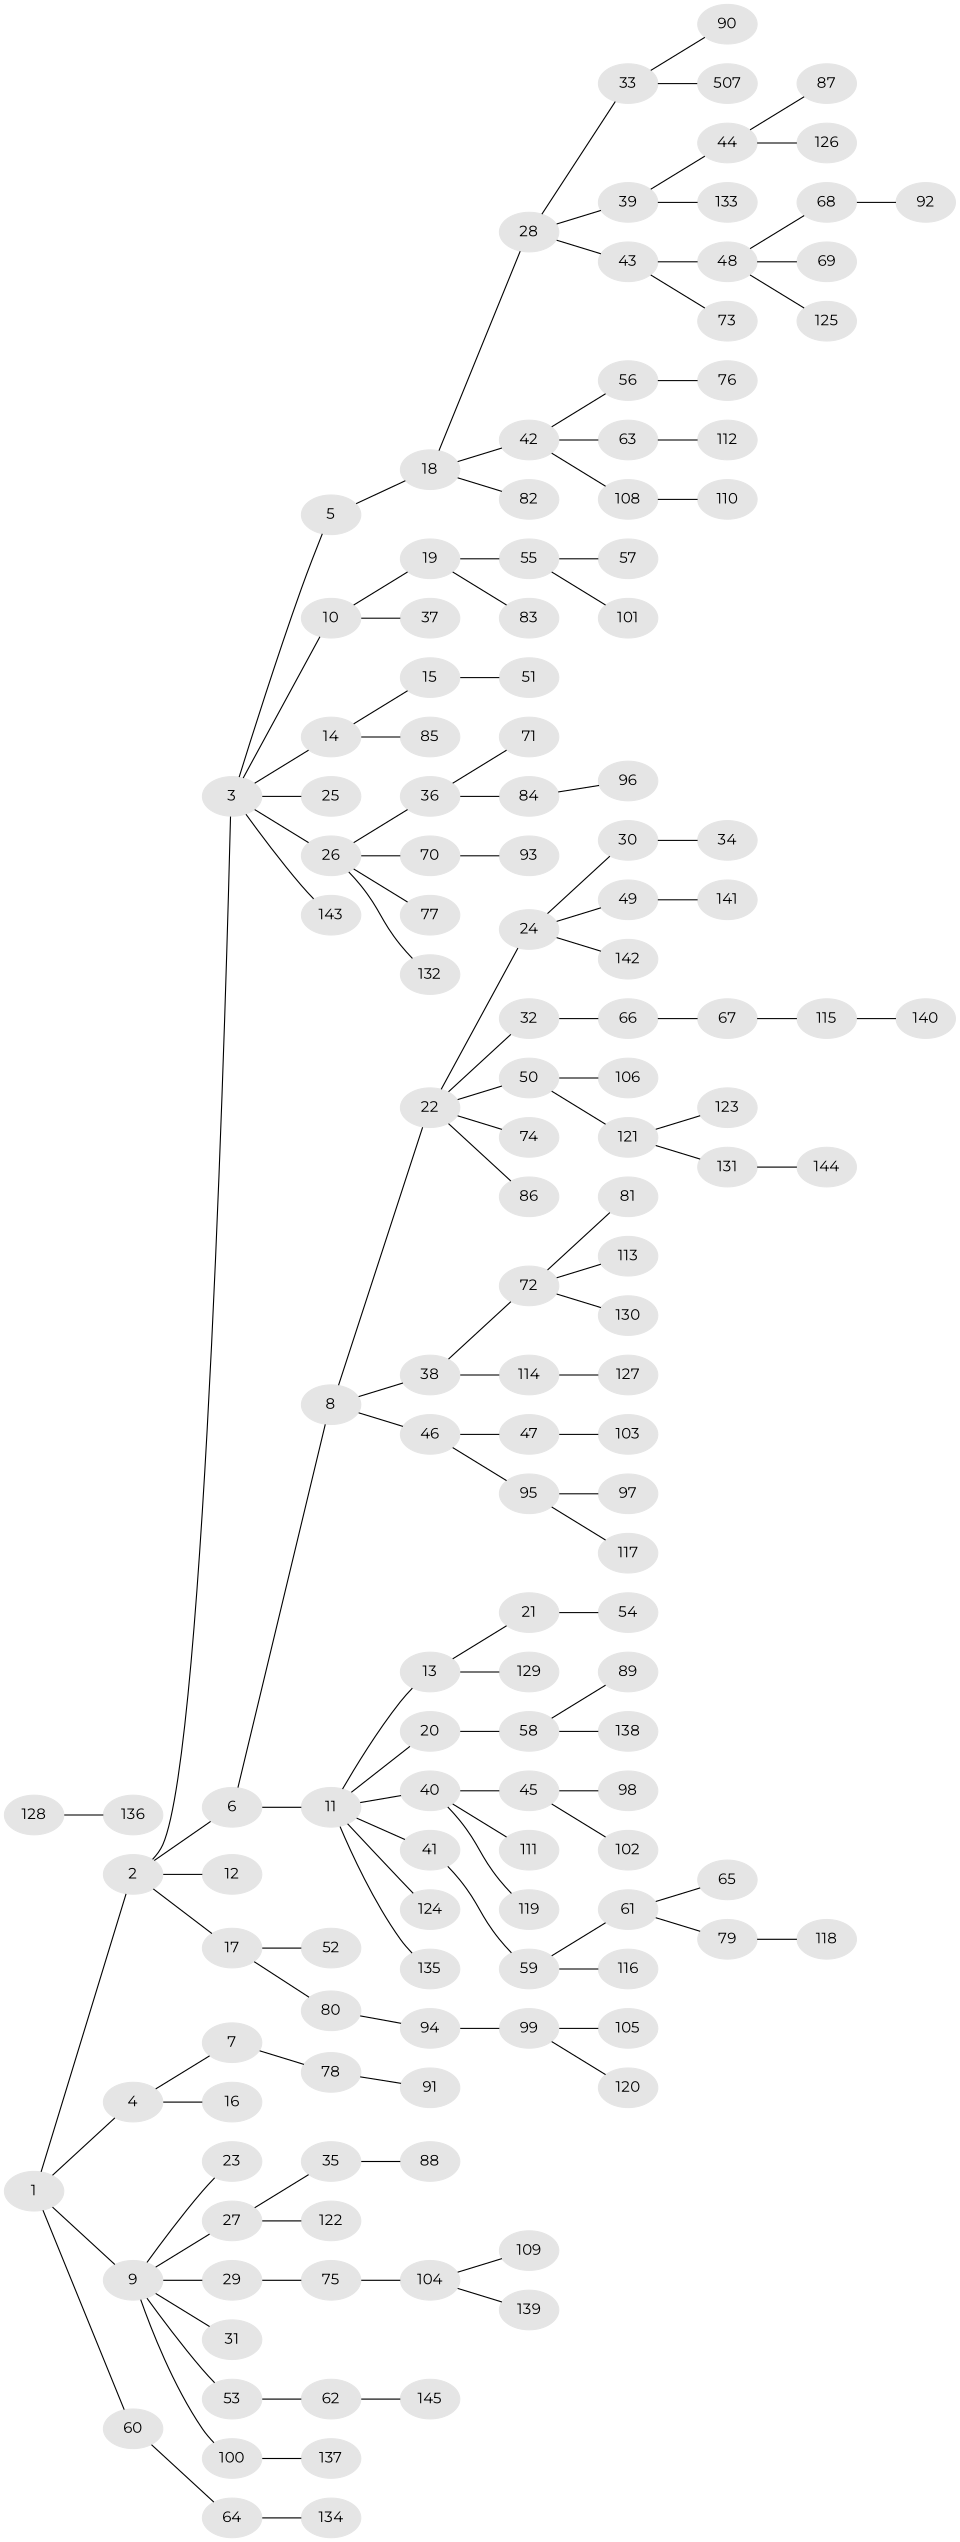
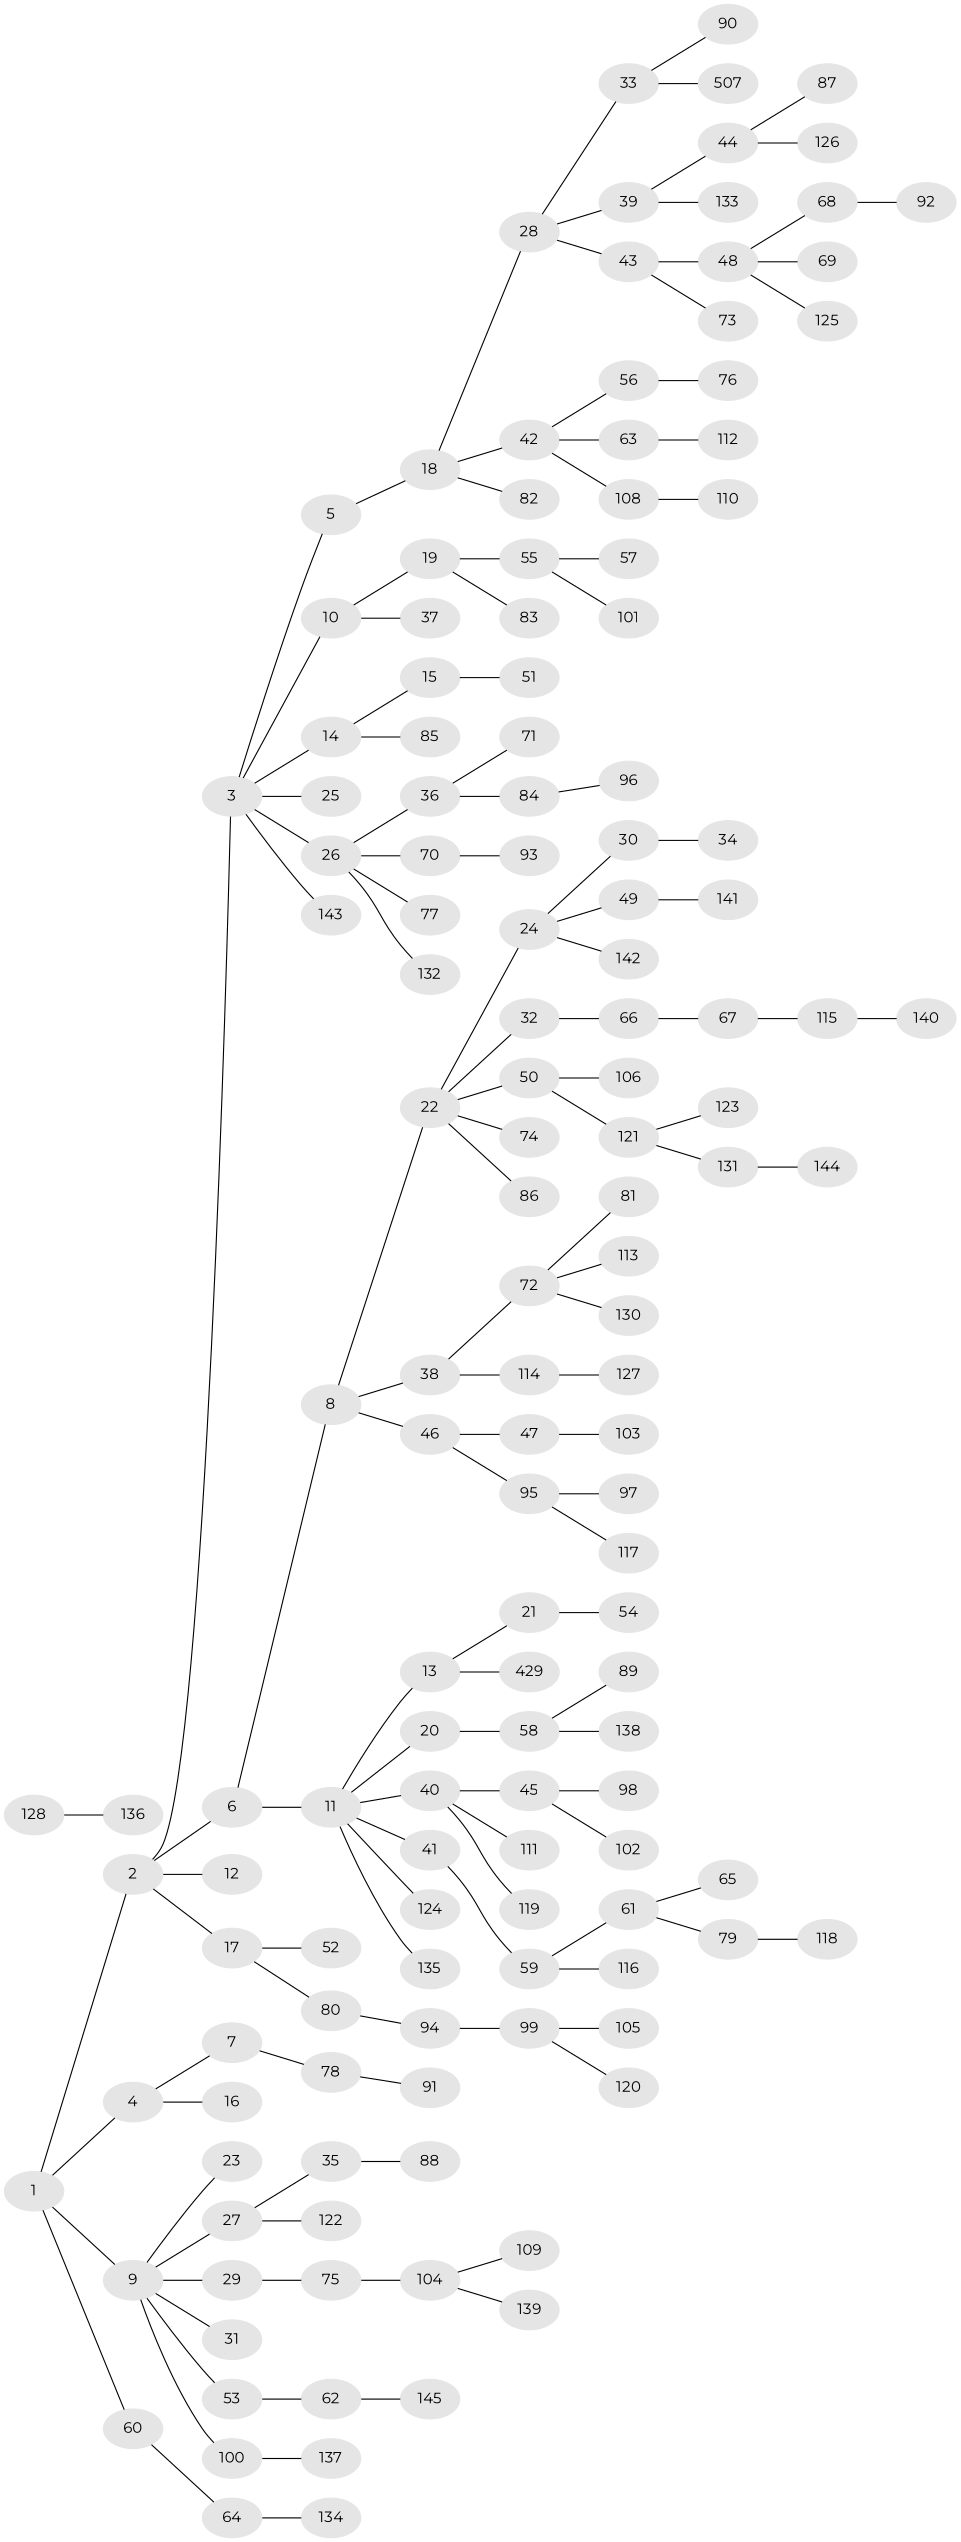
(529, 1672) -> (529, 1672)
